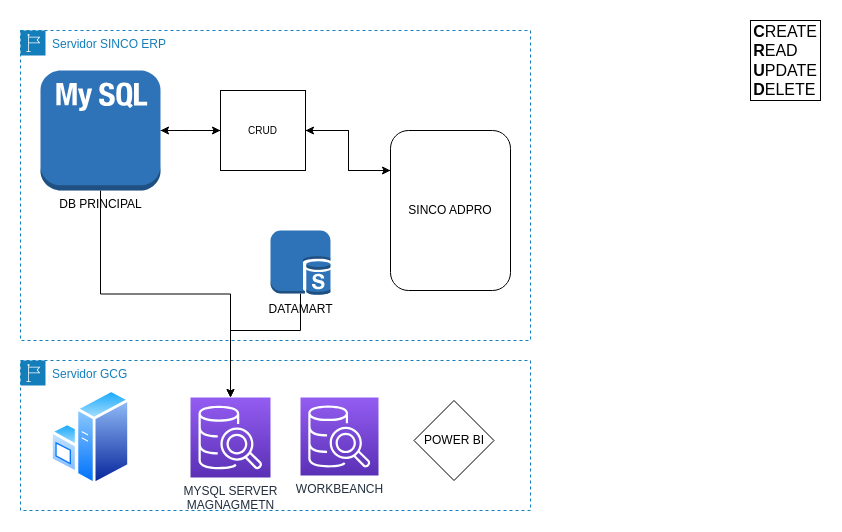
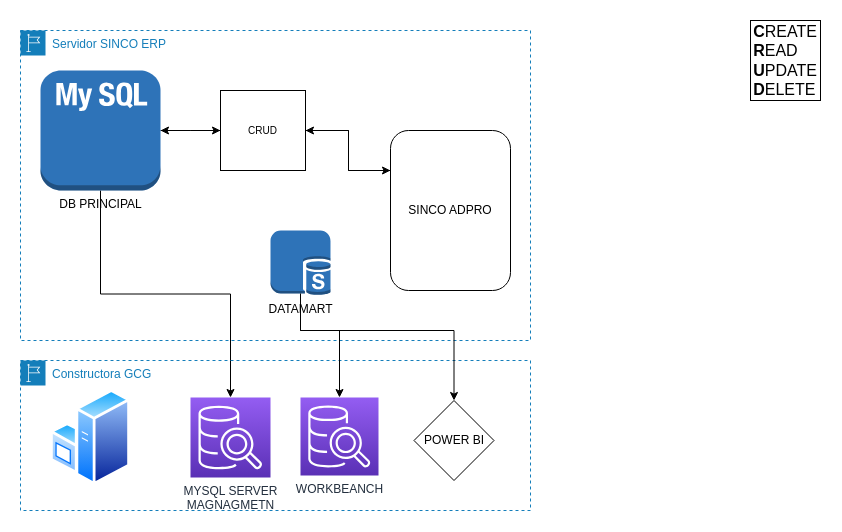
(266, 331) -> none
none -> (429, 331)
none -> (340, 362)
(90, 375) -> (105, 375)
